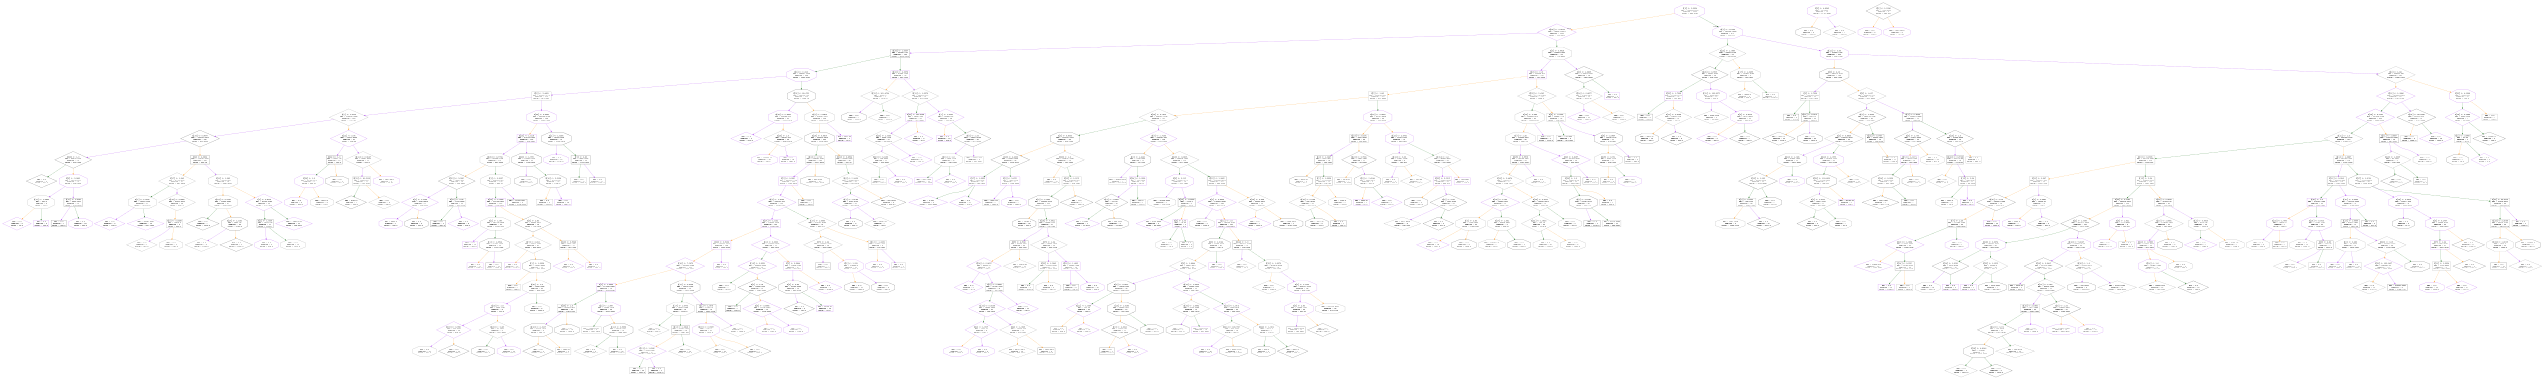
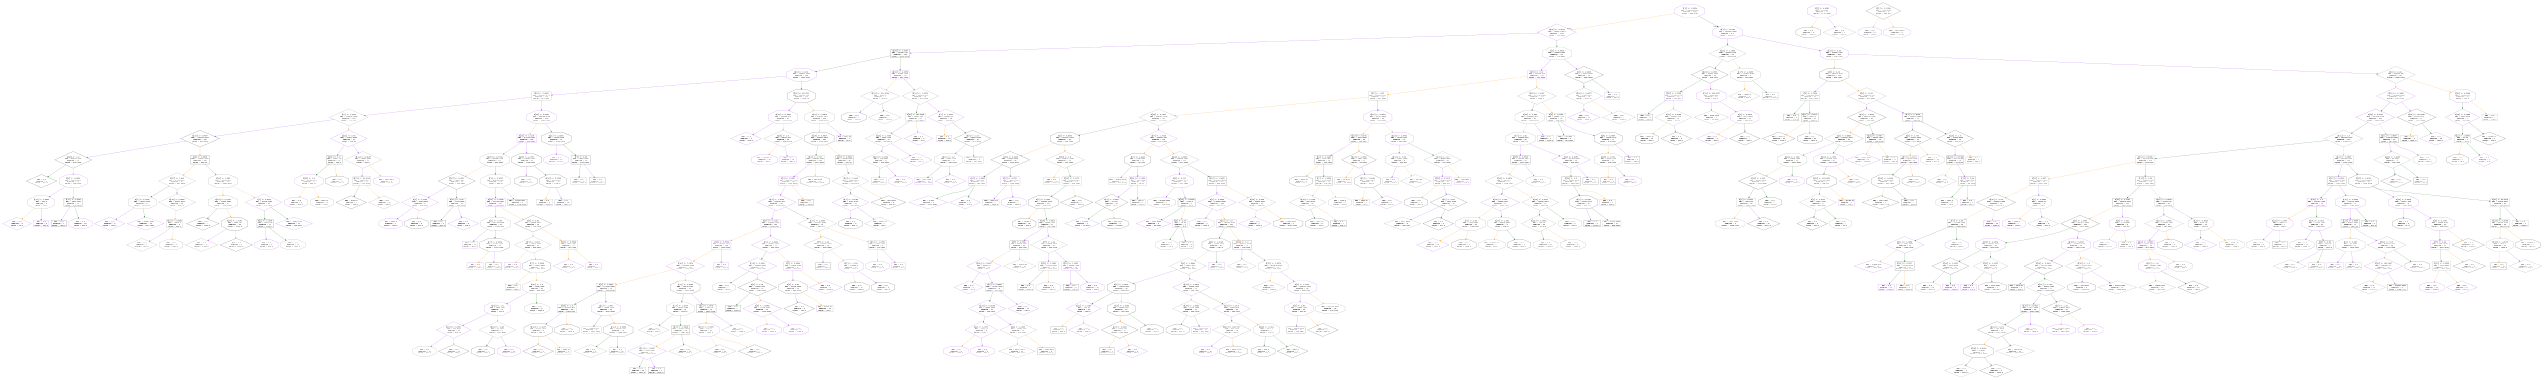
none -> (1863, 160)
(812, 298) -> (812, 298)
